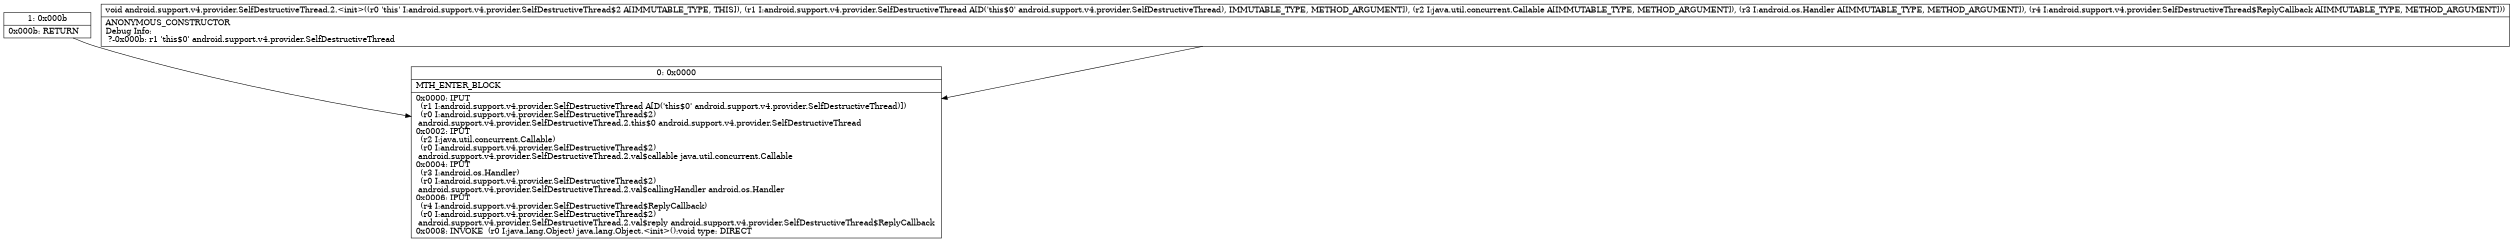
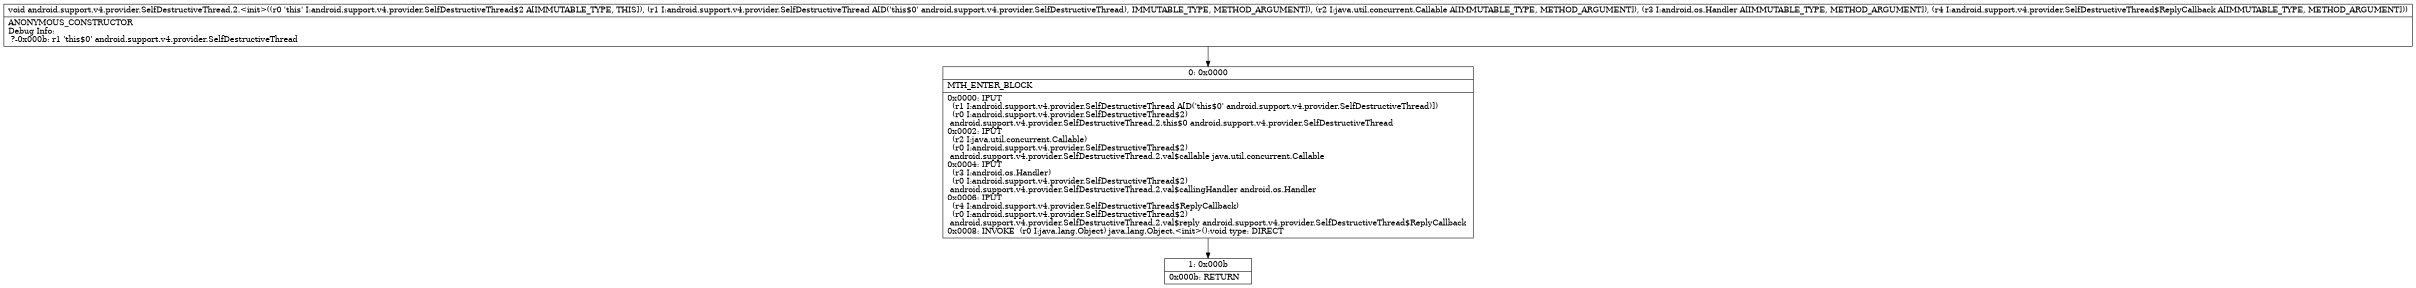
(238, 83) -> (1208, 245)
